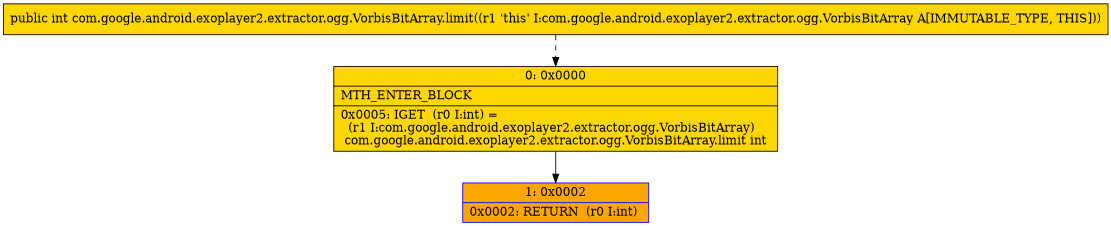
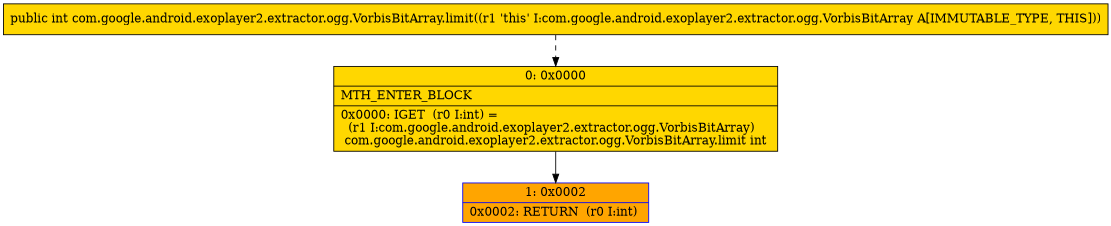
(422, 115) -> (422, 115)
